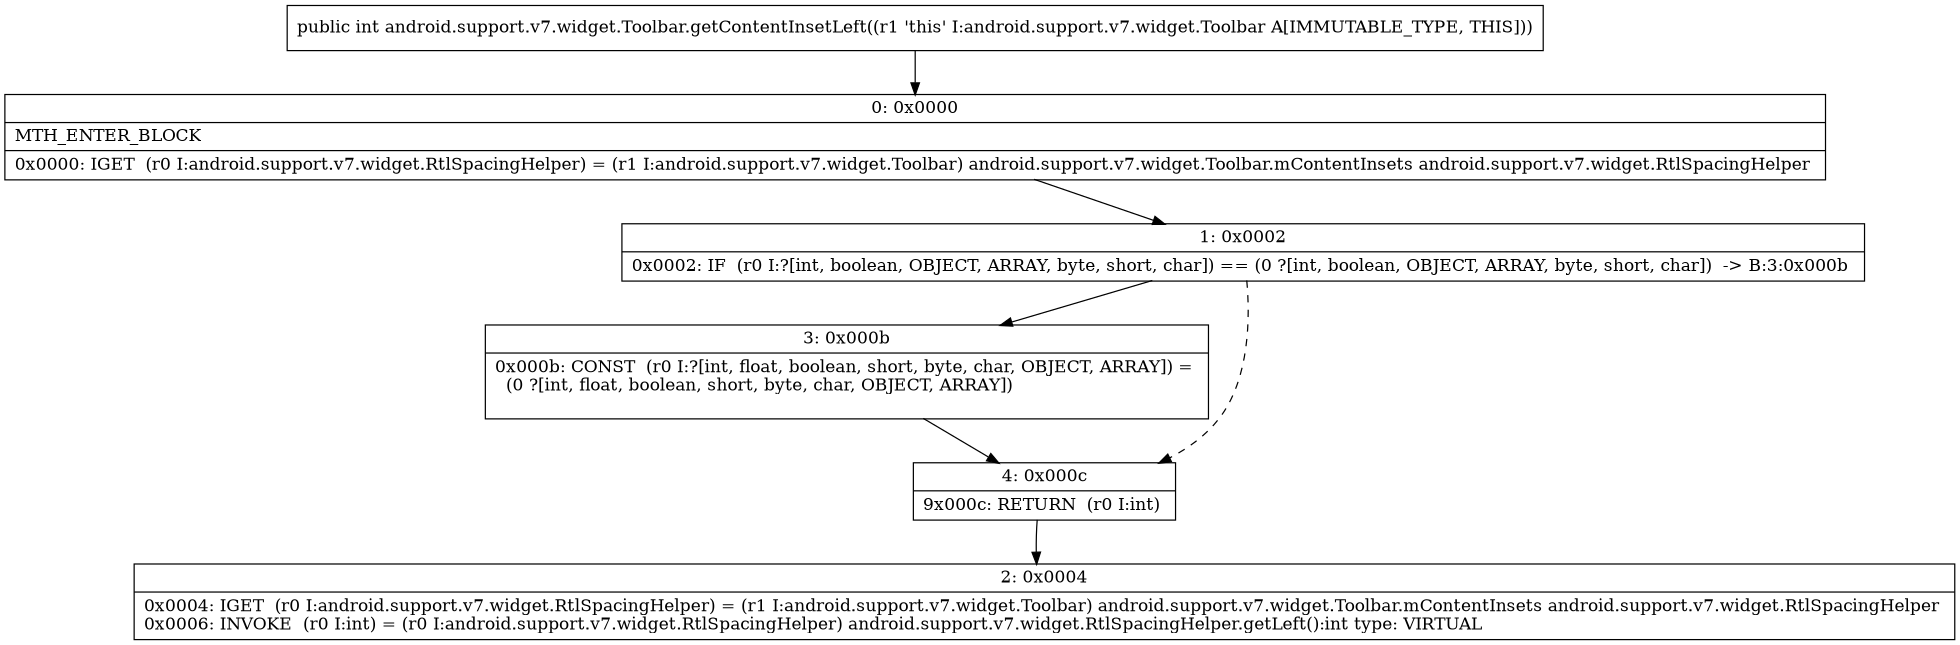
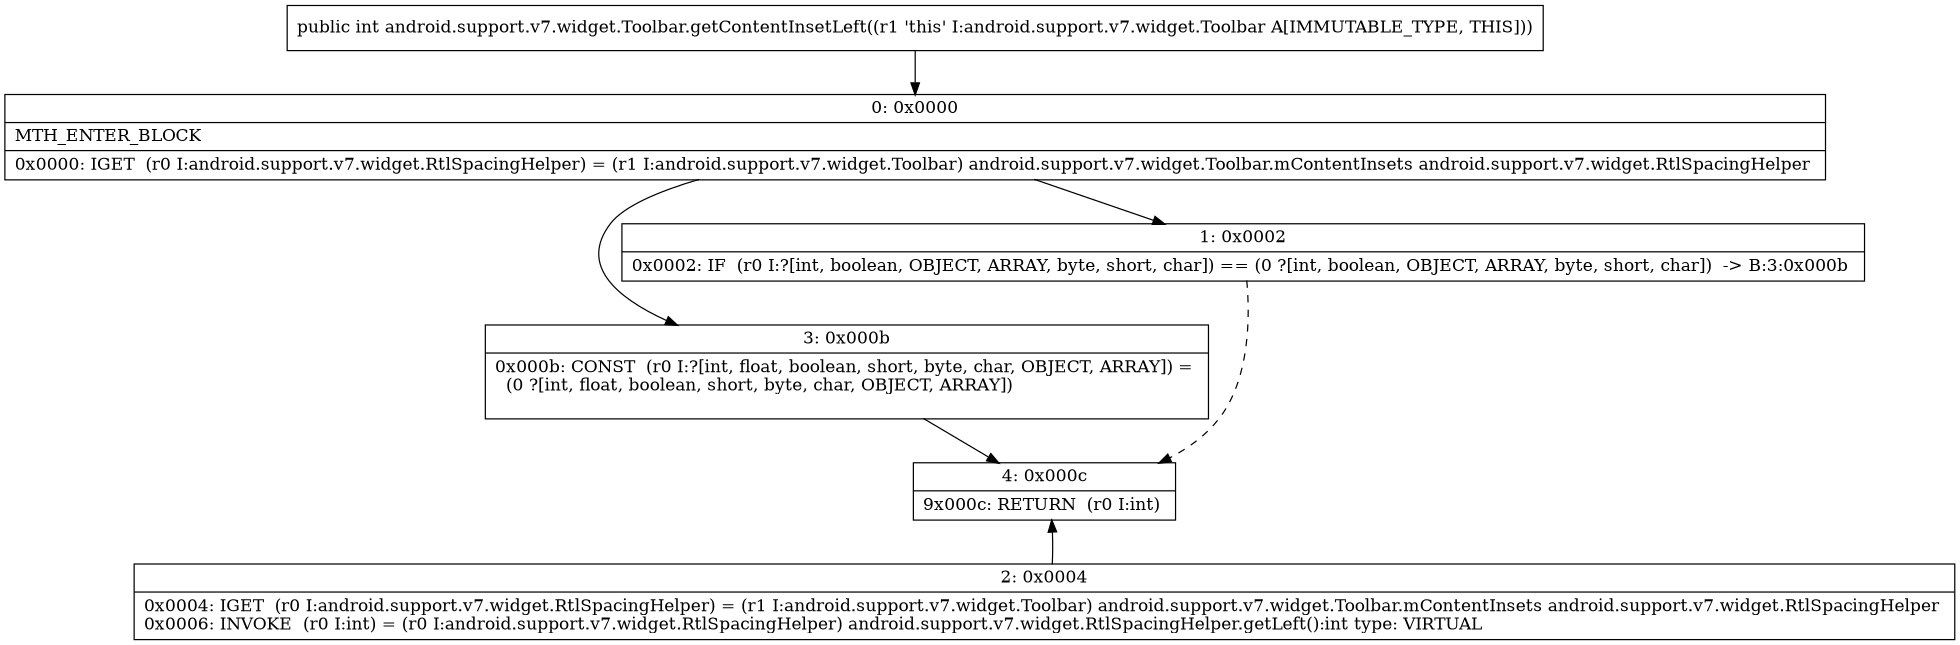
(1082, 301) -> (602, 238)
(1036, 536) -> (1053, 548)
